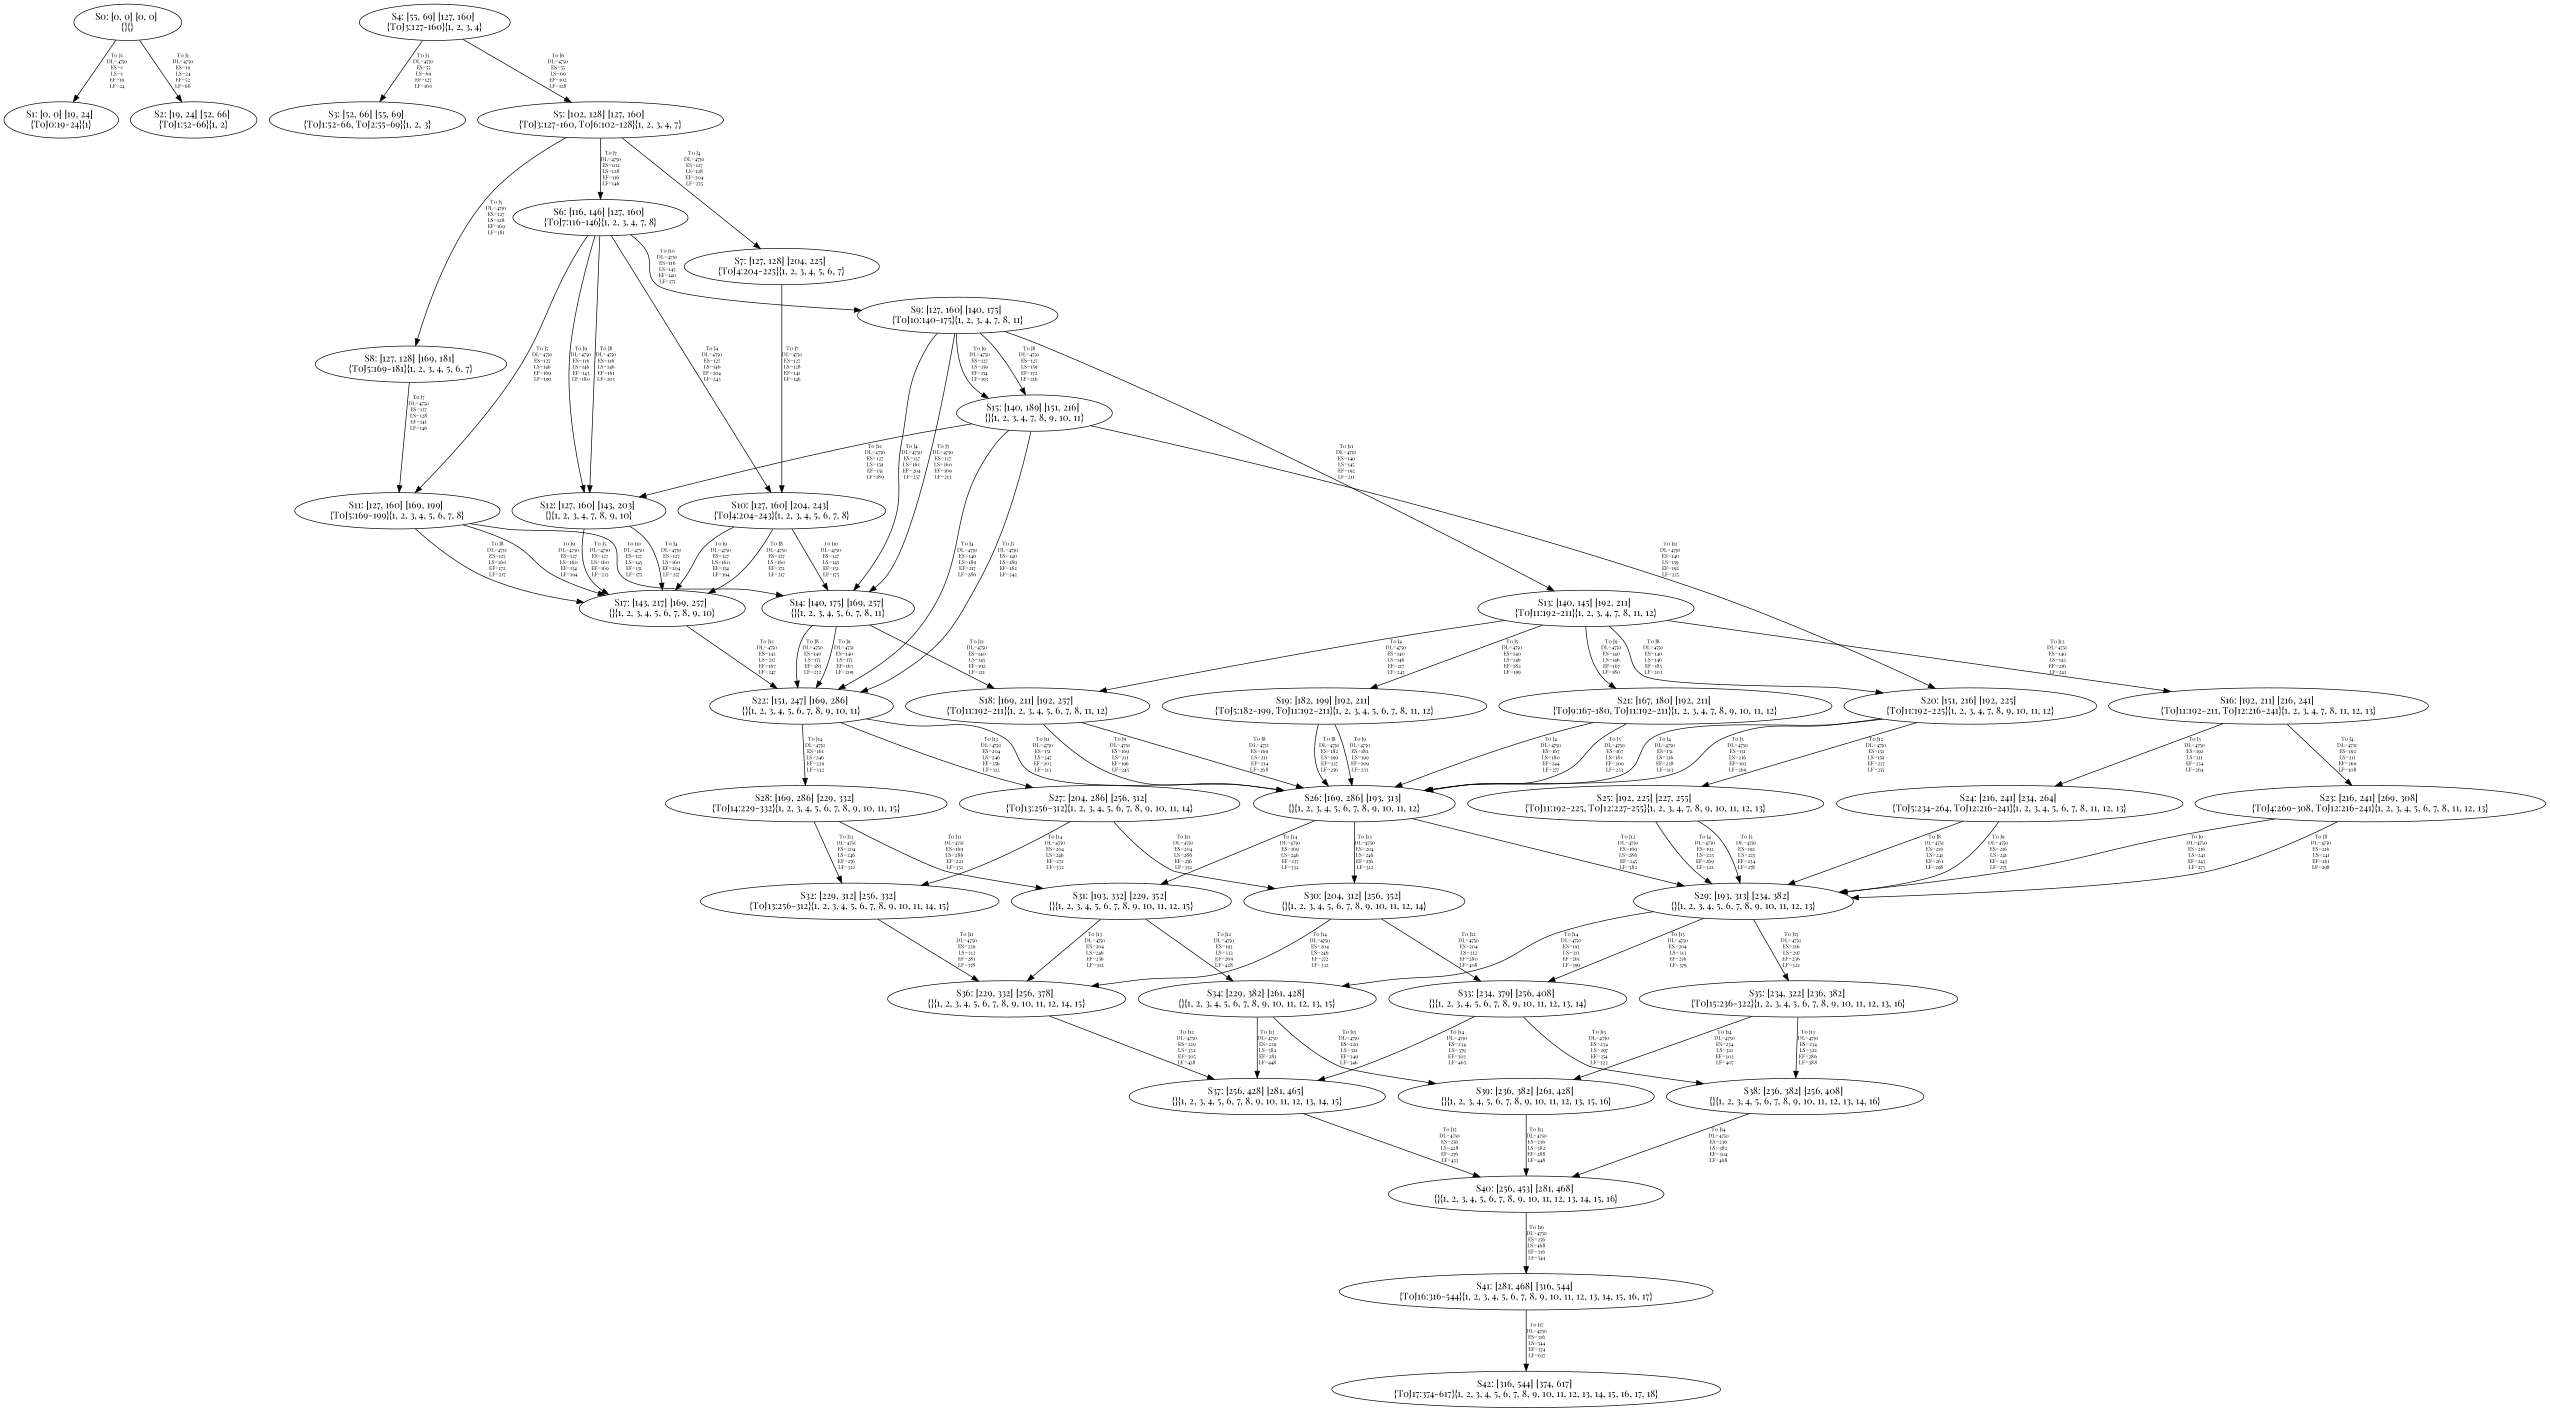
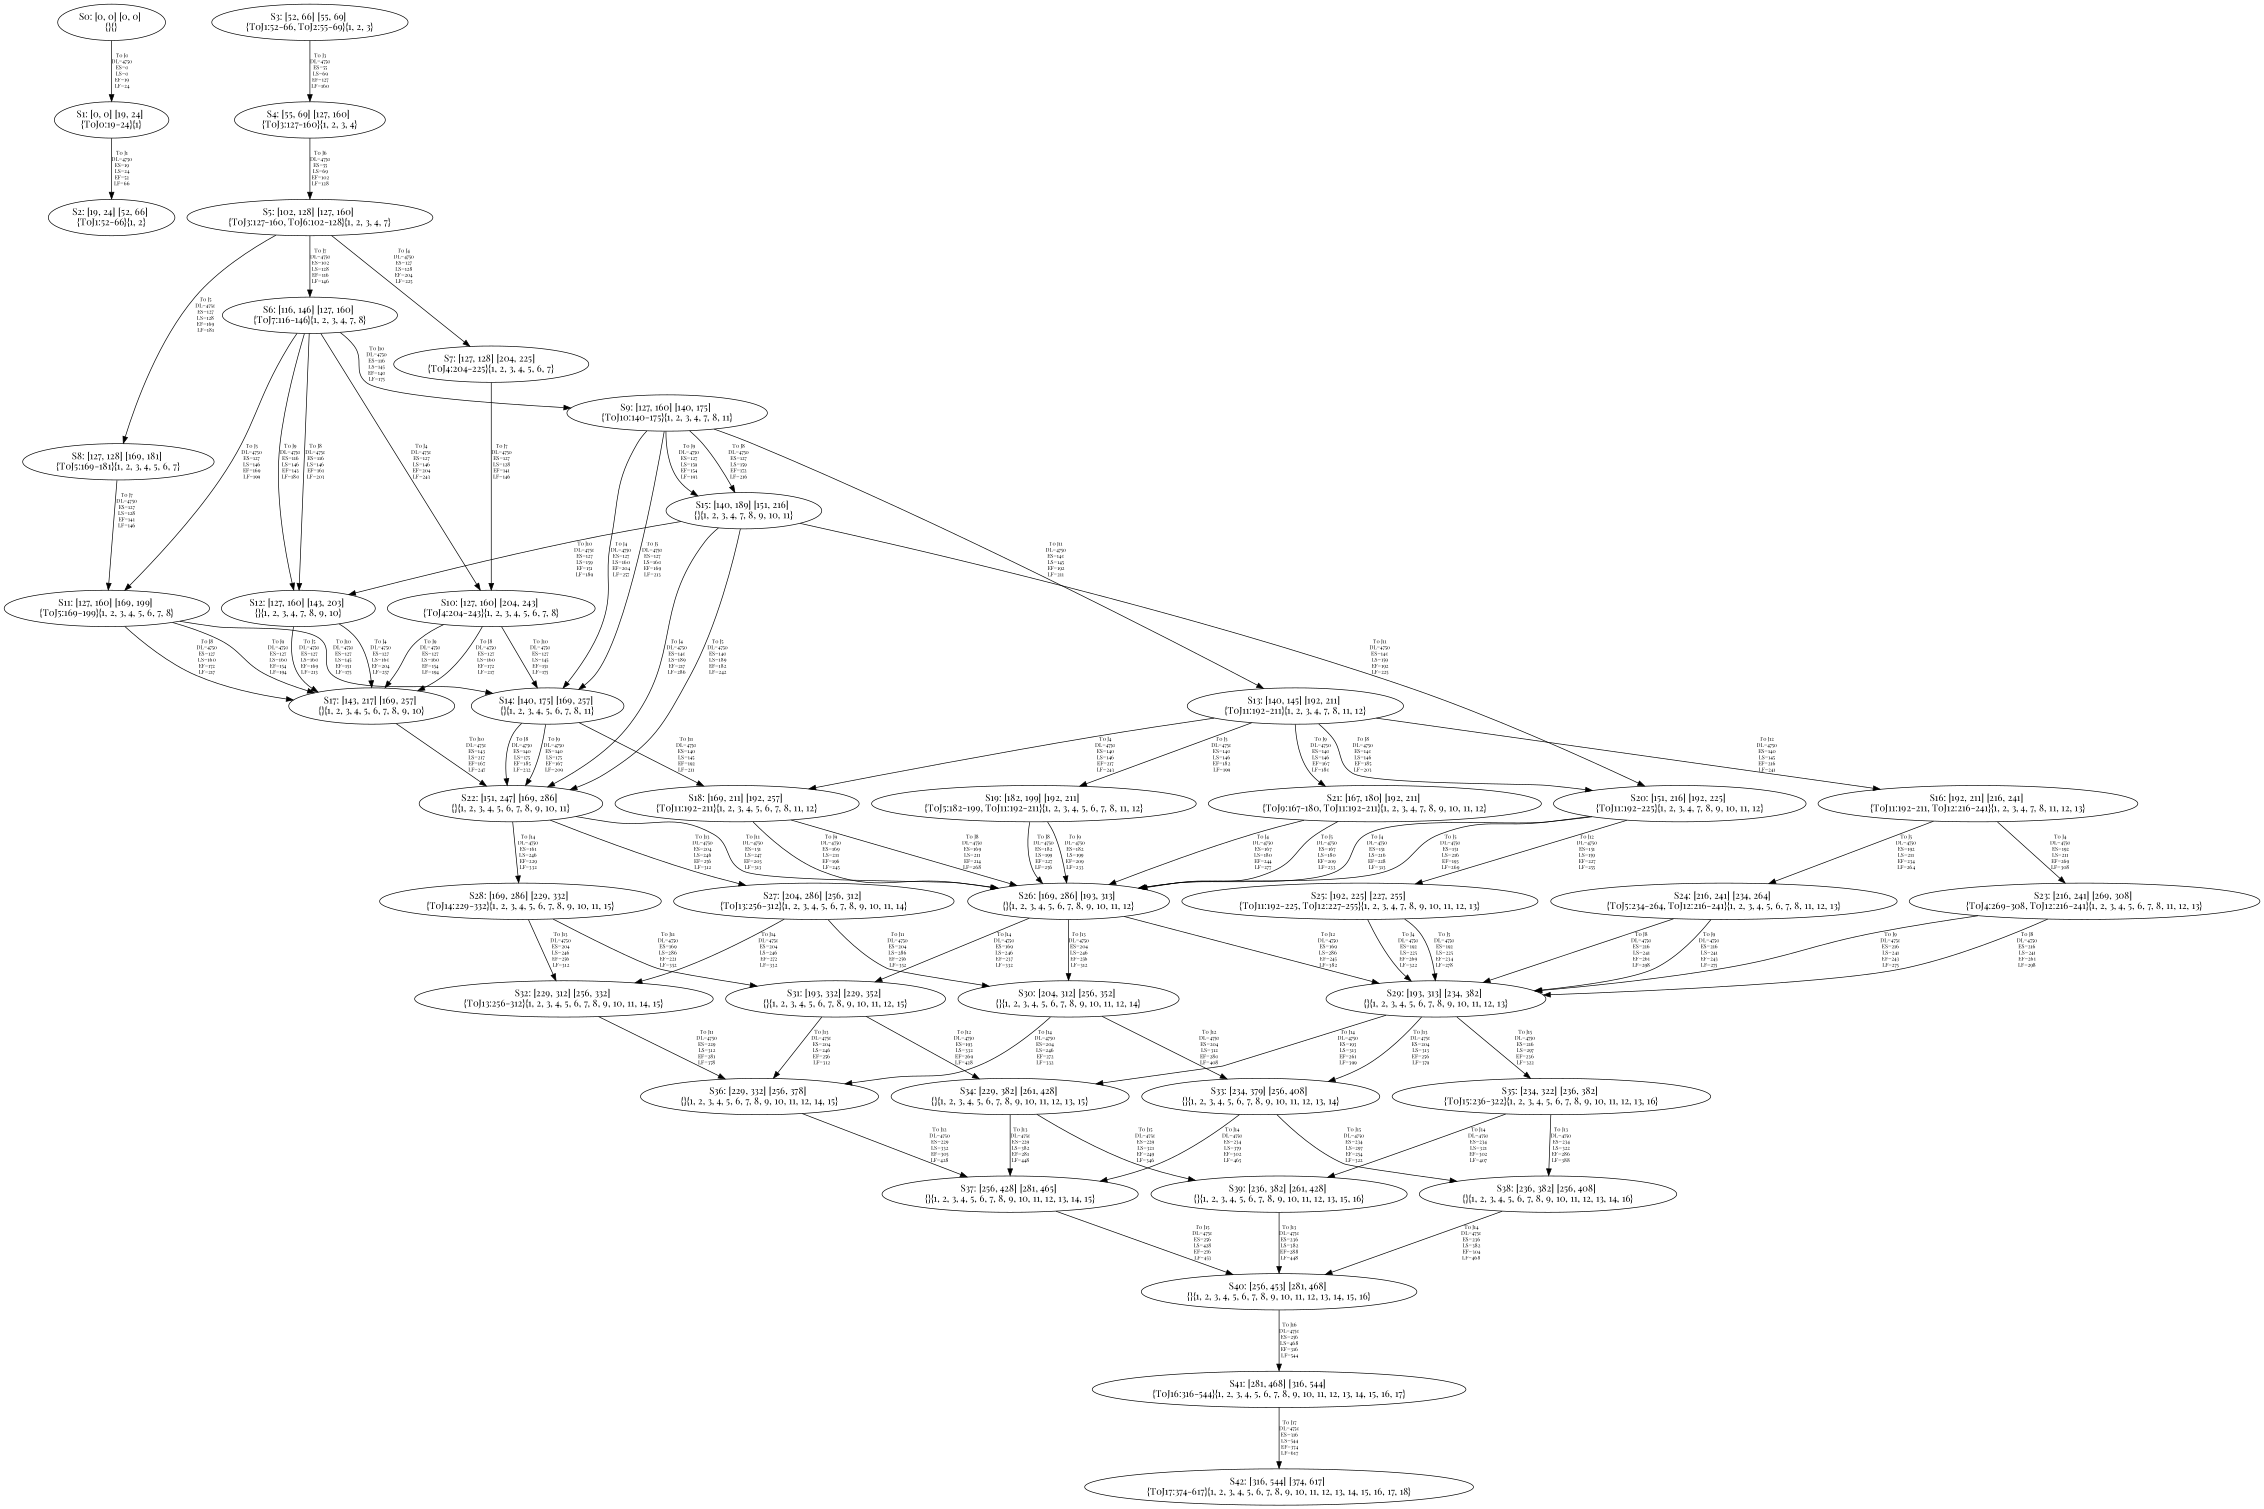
(159, 68) -> (112, 165)
(403, 68) -> (310, 68)
